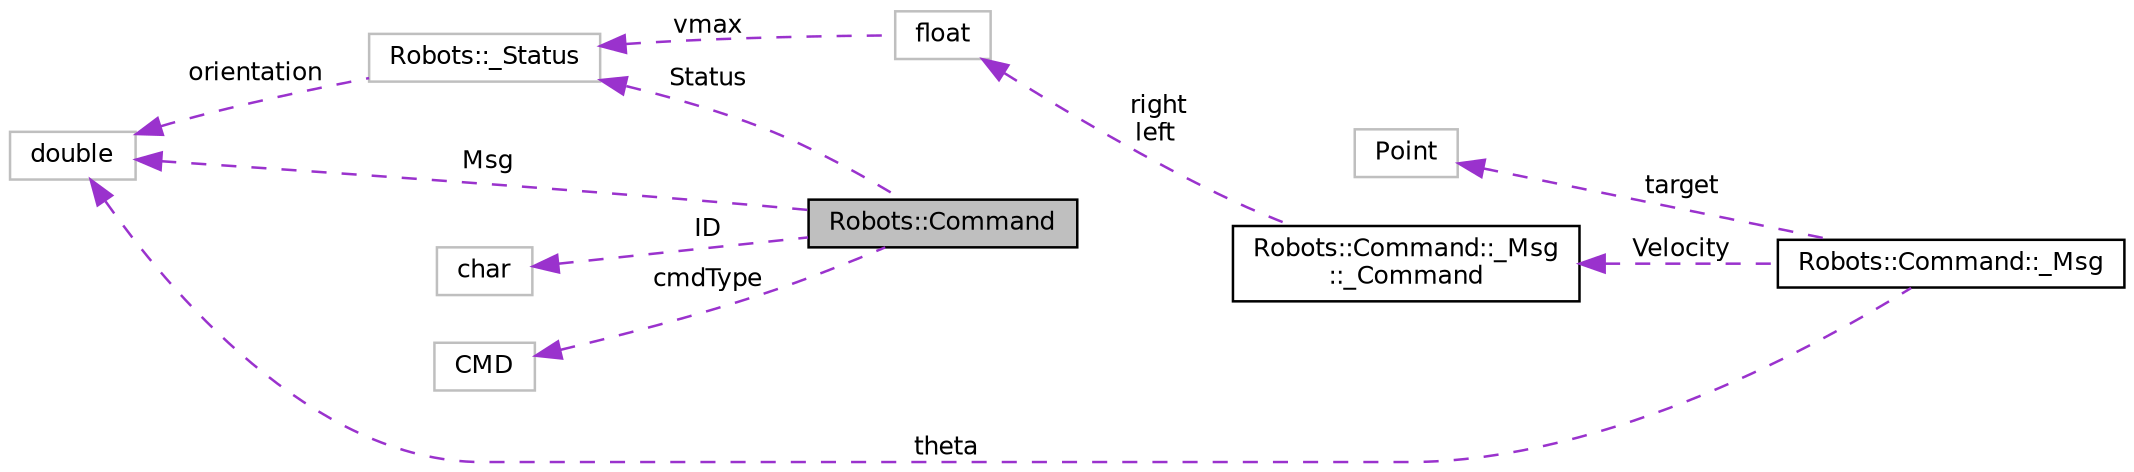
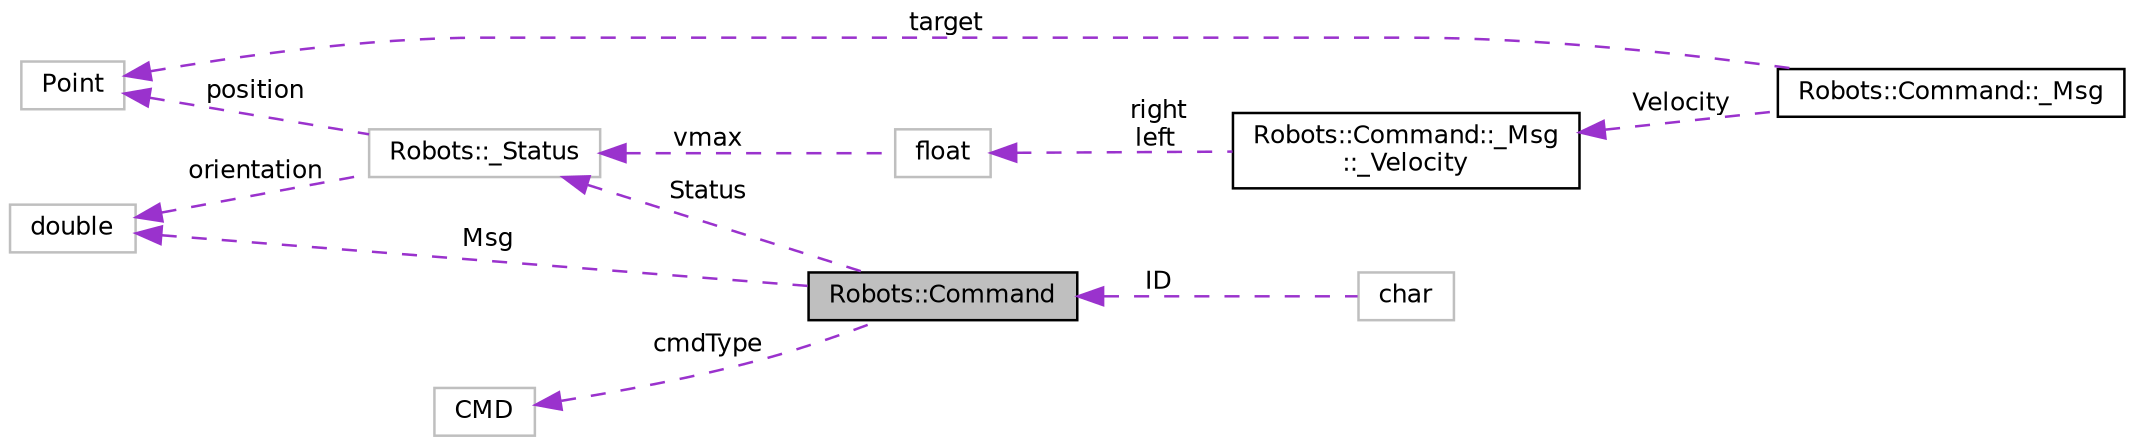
none -> (259, 116)
(683, 251) -> (1231, 296)
(1406, 264) -> (1406, 151)
(977, 462) -> none
